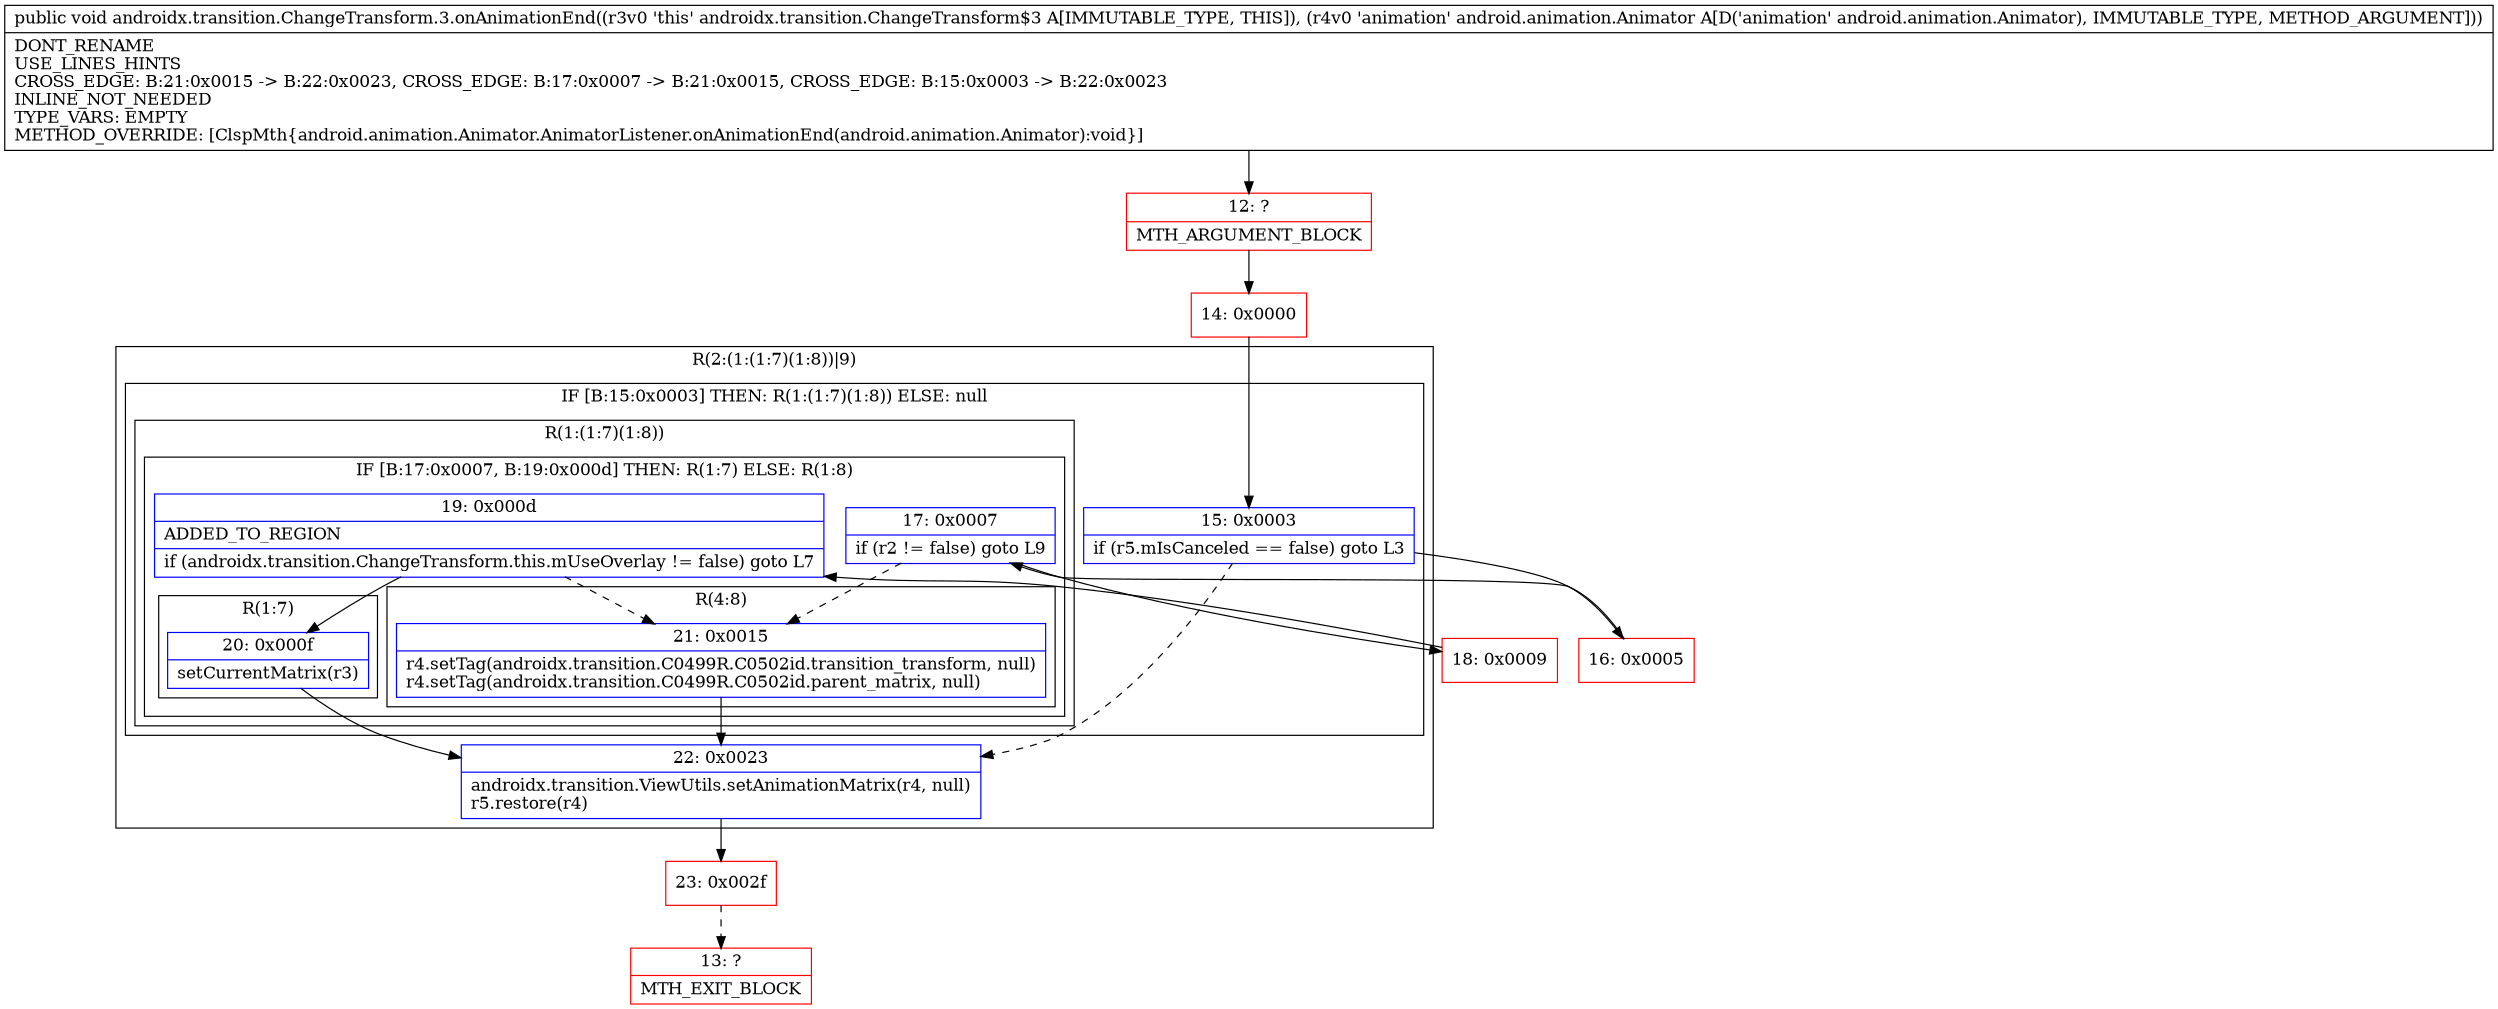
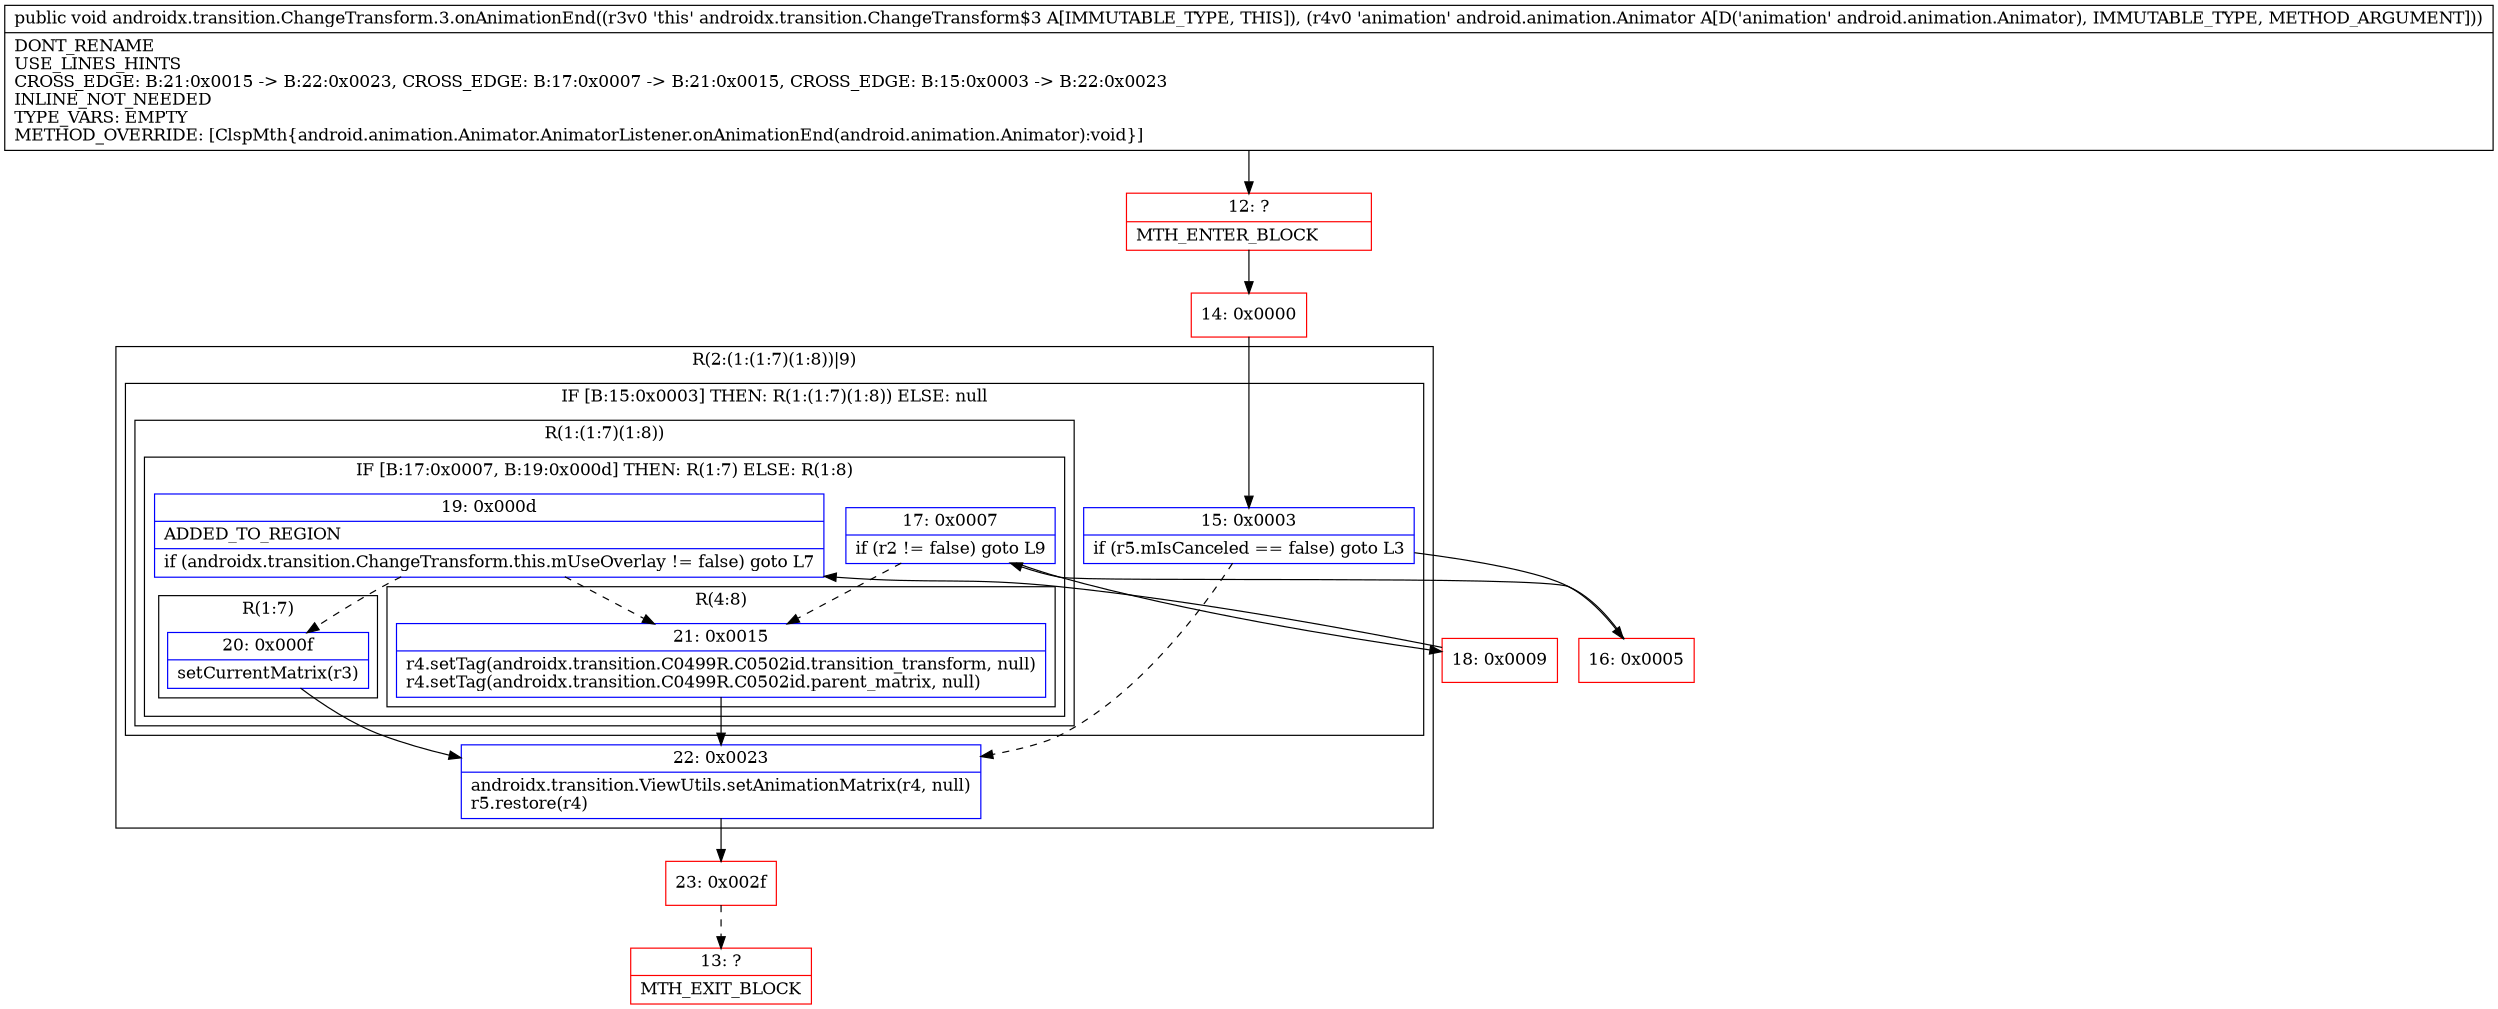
(1249, 235) -> (1228, 235)
(354, 603) -> (354, 603)
